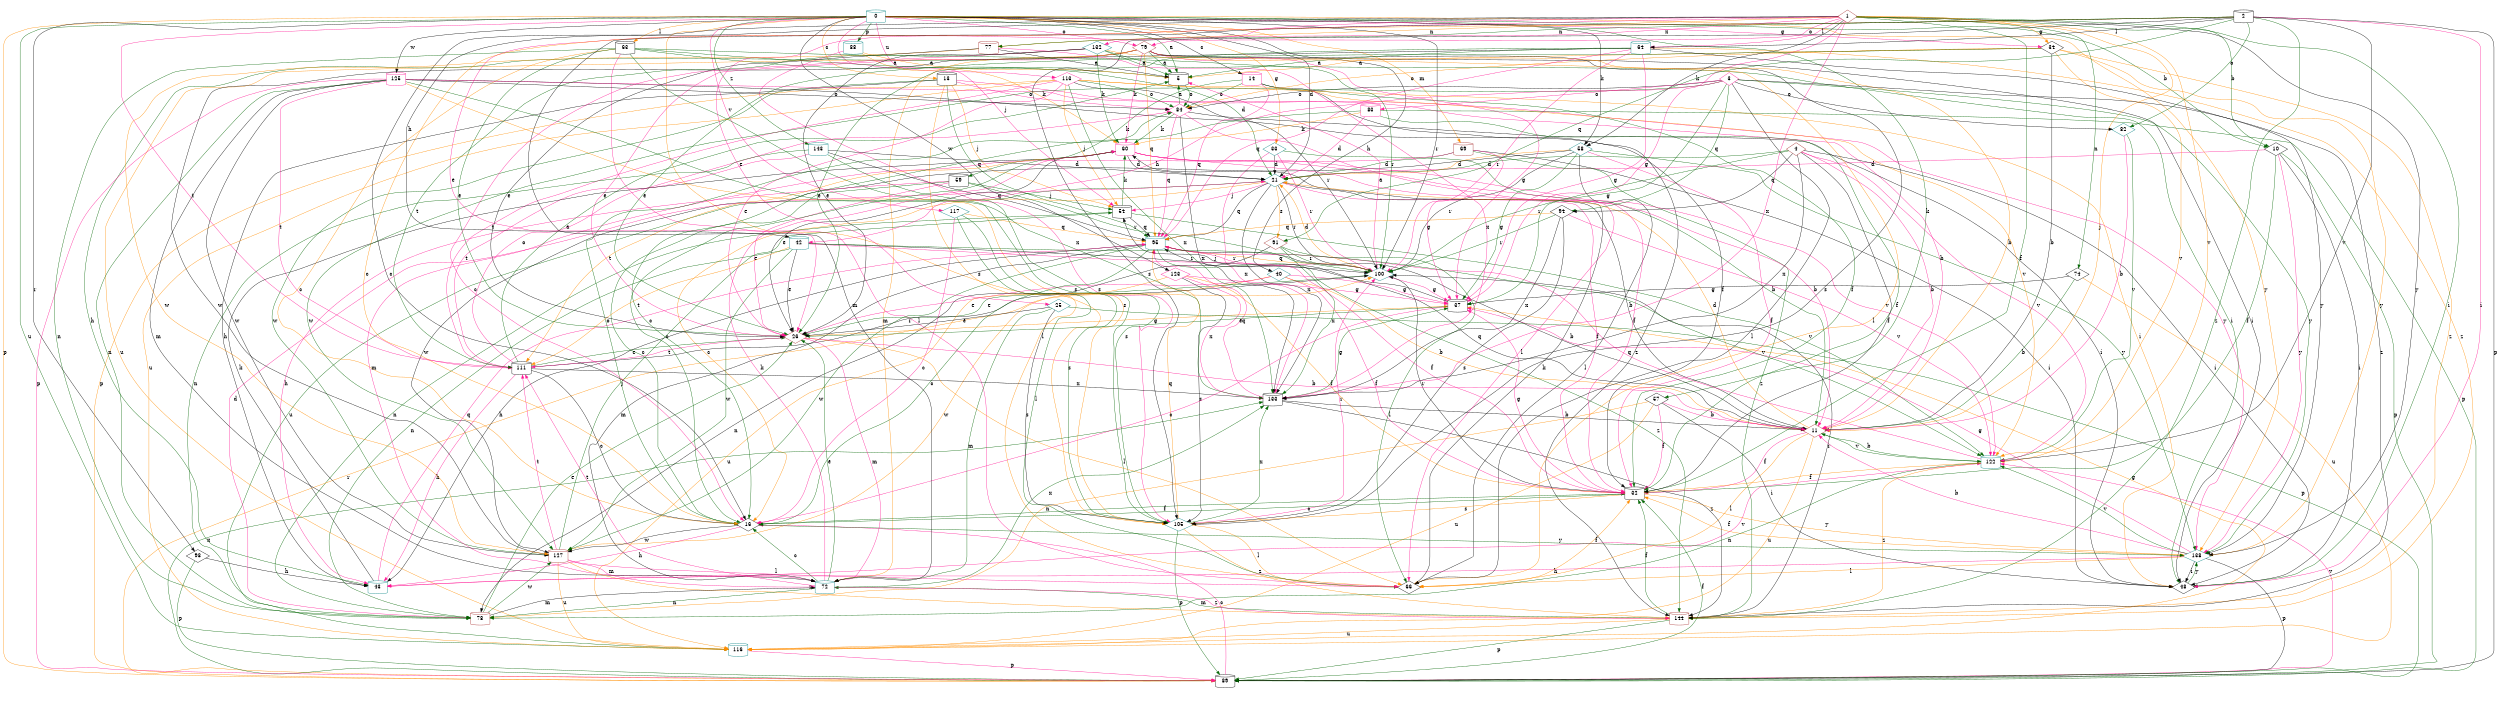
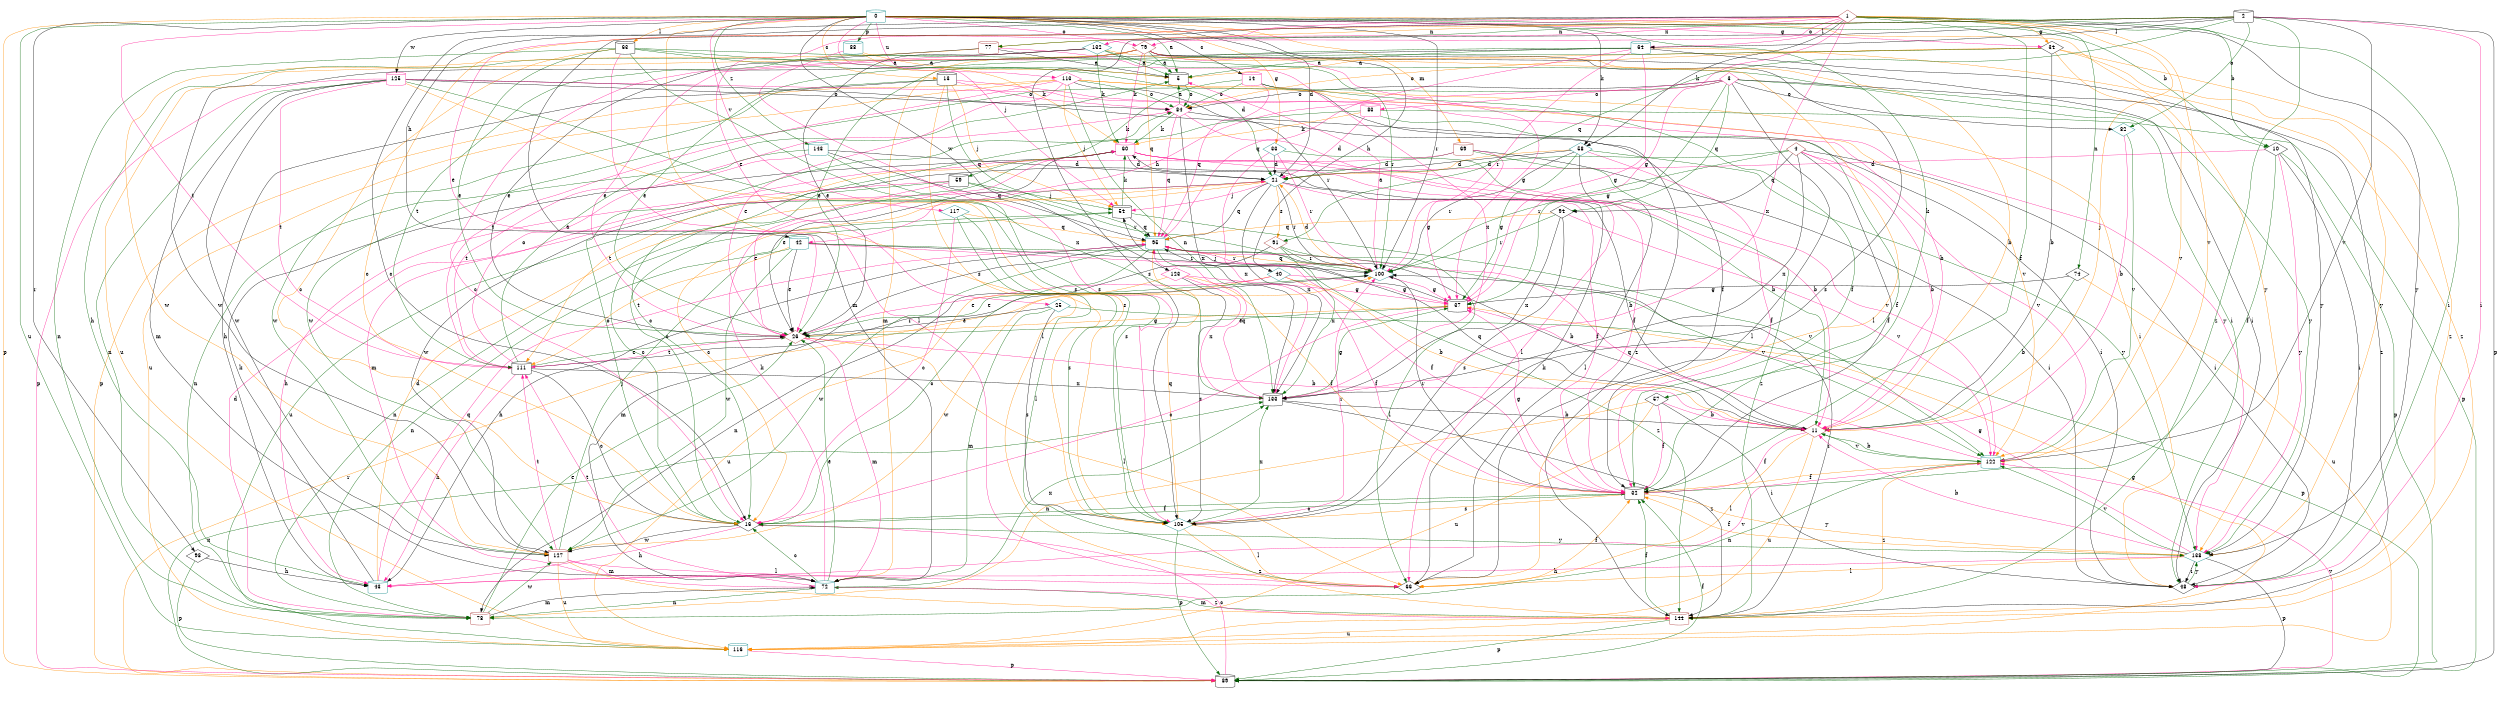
(1644, 225) -> (770, 215)
(1185, 243) -> (1185, 243)
